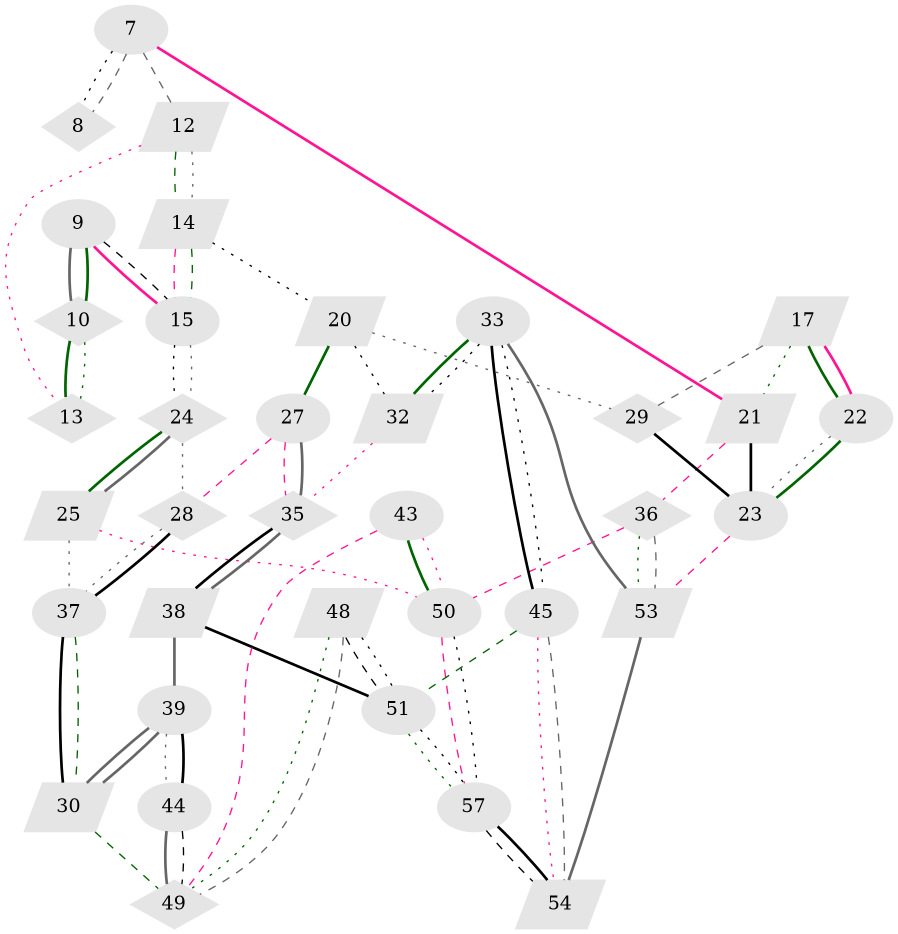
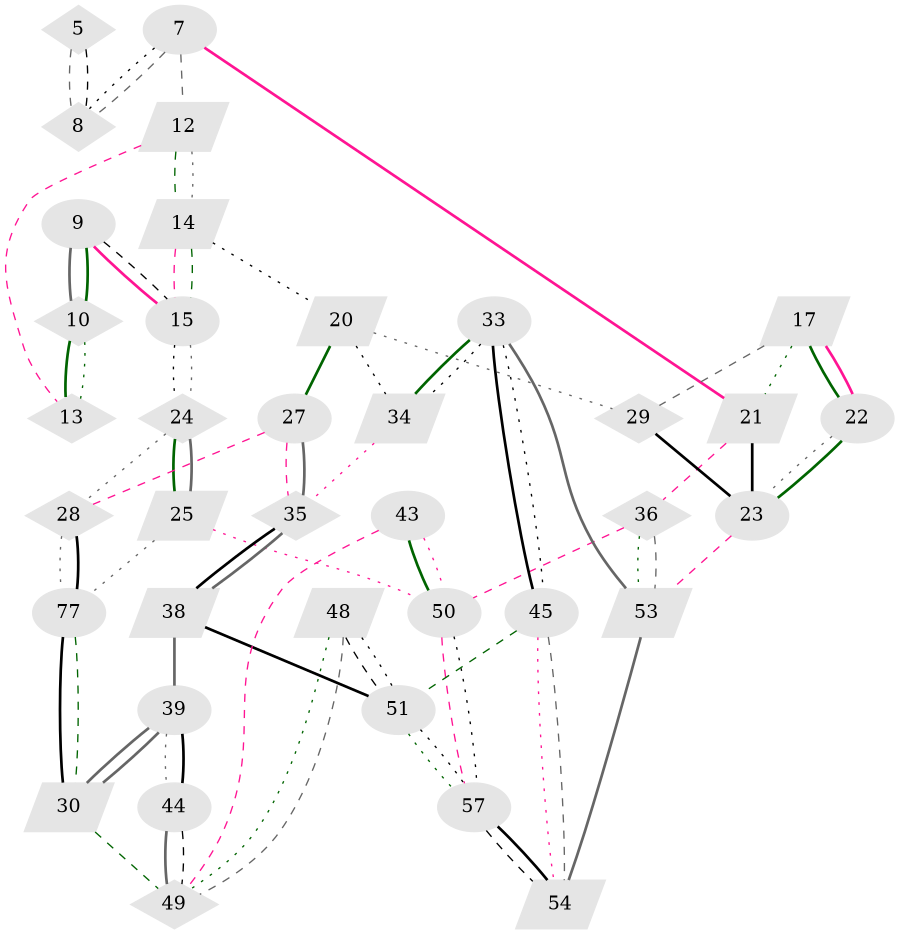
none -> (79, 30)
(9, 242) -> (9, 242)
(399, 418) -> (400, 418)
(69, 613) -> (69, 613)
